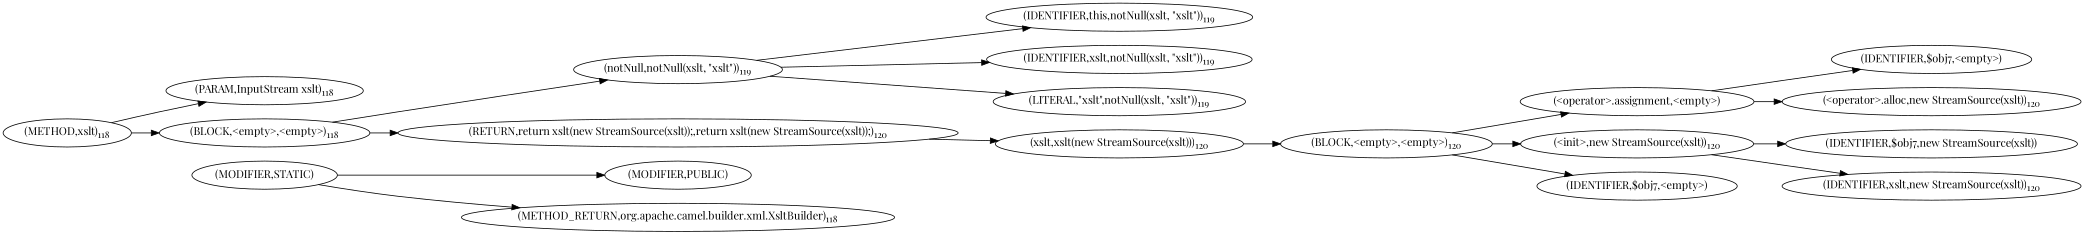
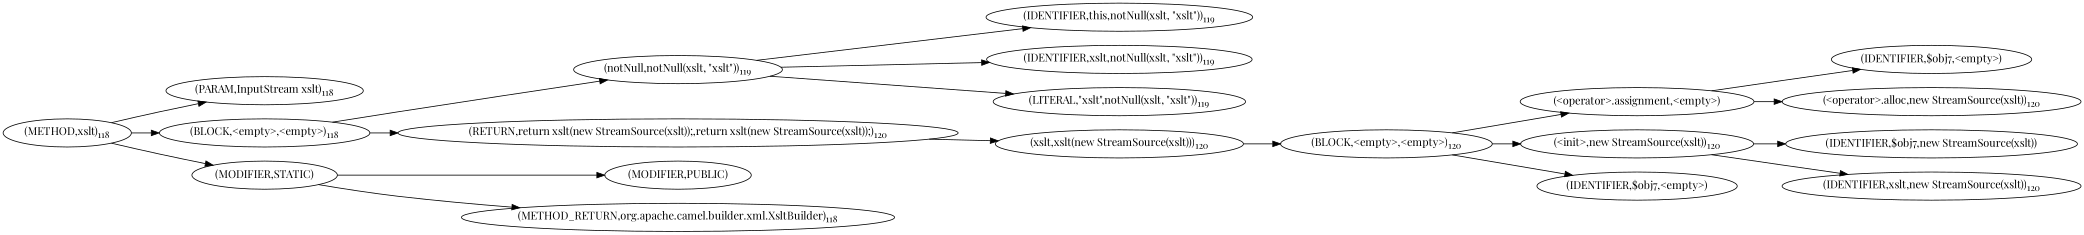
none -> (158, 154)
